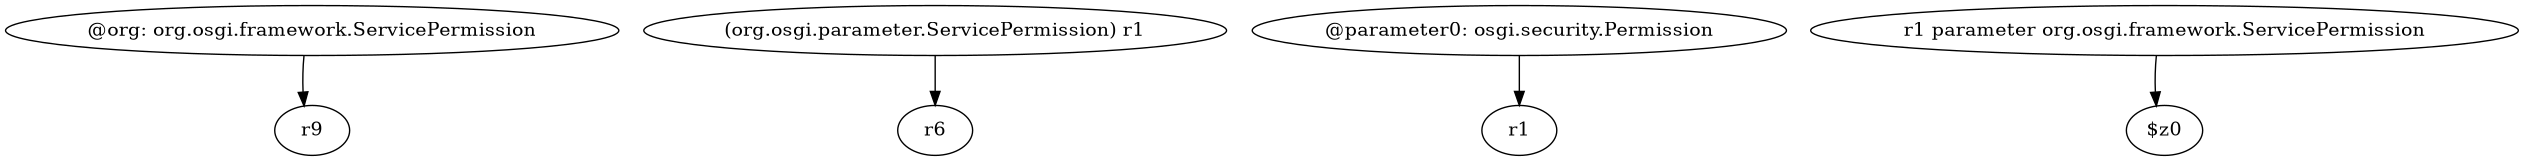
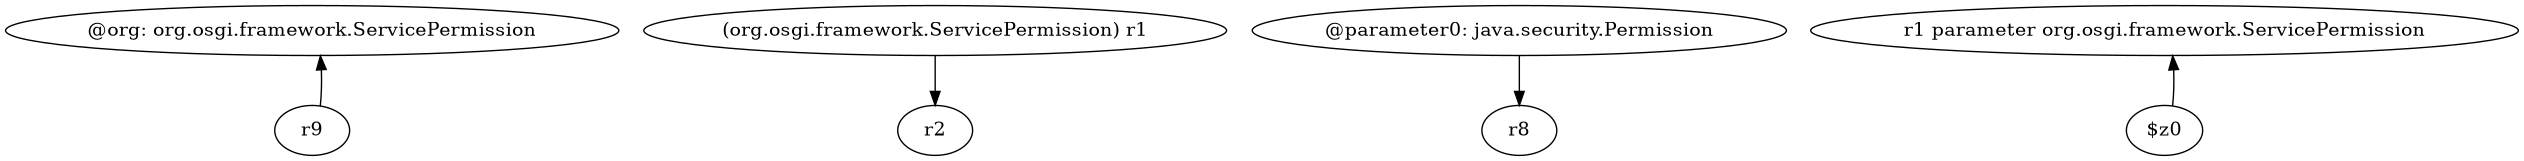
(935, 31) -> (935, 31)
(1519, 31) -> (1519, 31)
(303, 74) -> (321, 88)
(2155, 74) -> (2174, 88)
(935, 130) -> (935, 130)
(1519, 130) -> (1519, 130)
